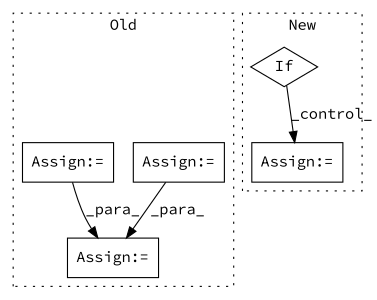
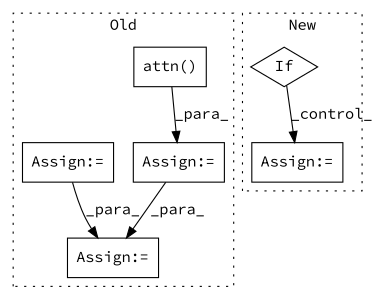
none -> (170, 67)
